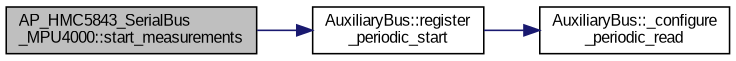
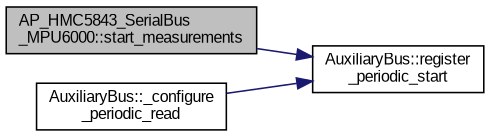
(131, 30) -> (131, 30)
(504, 30) -> (262, 88)
